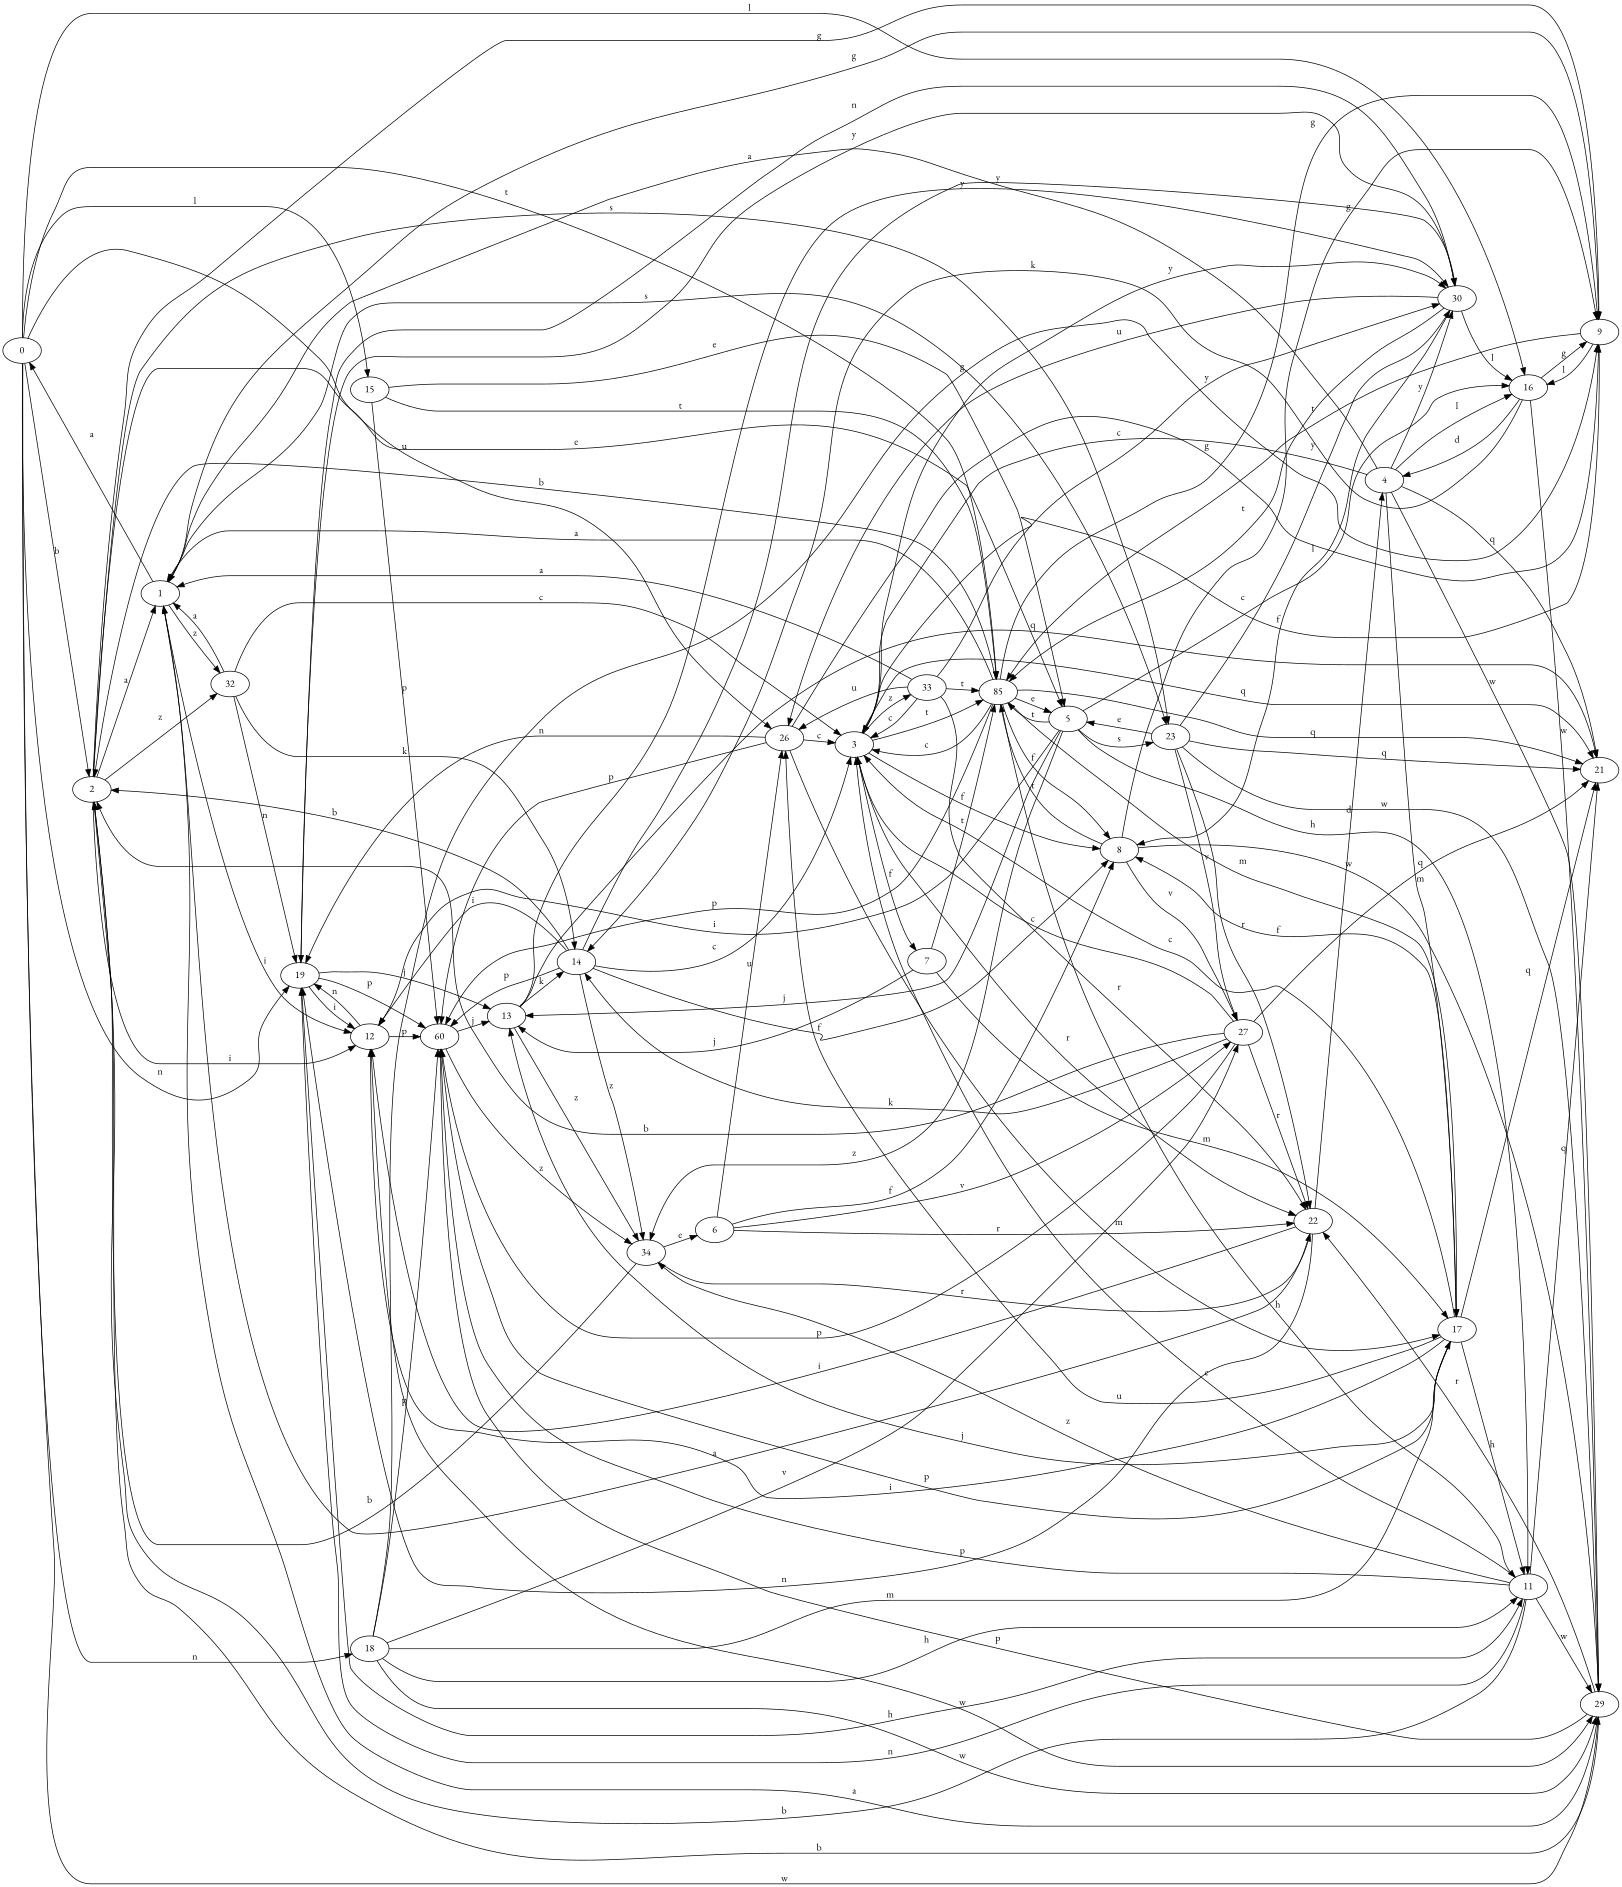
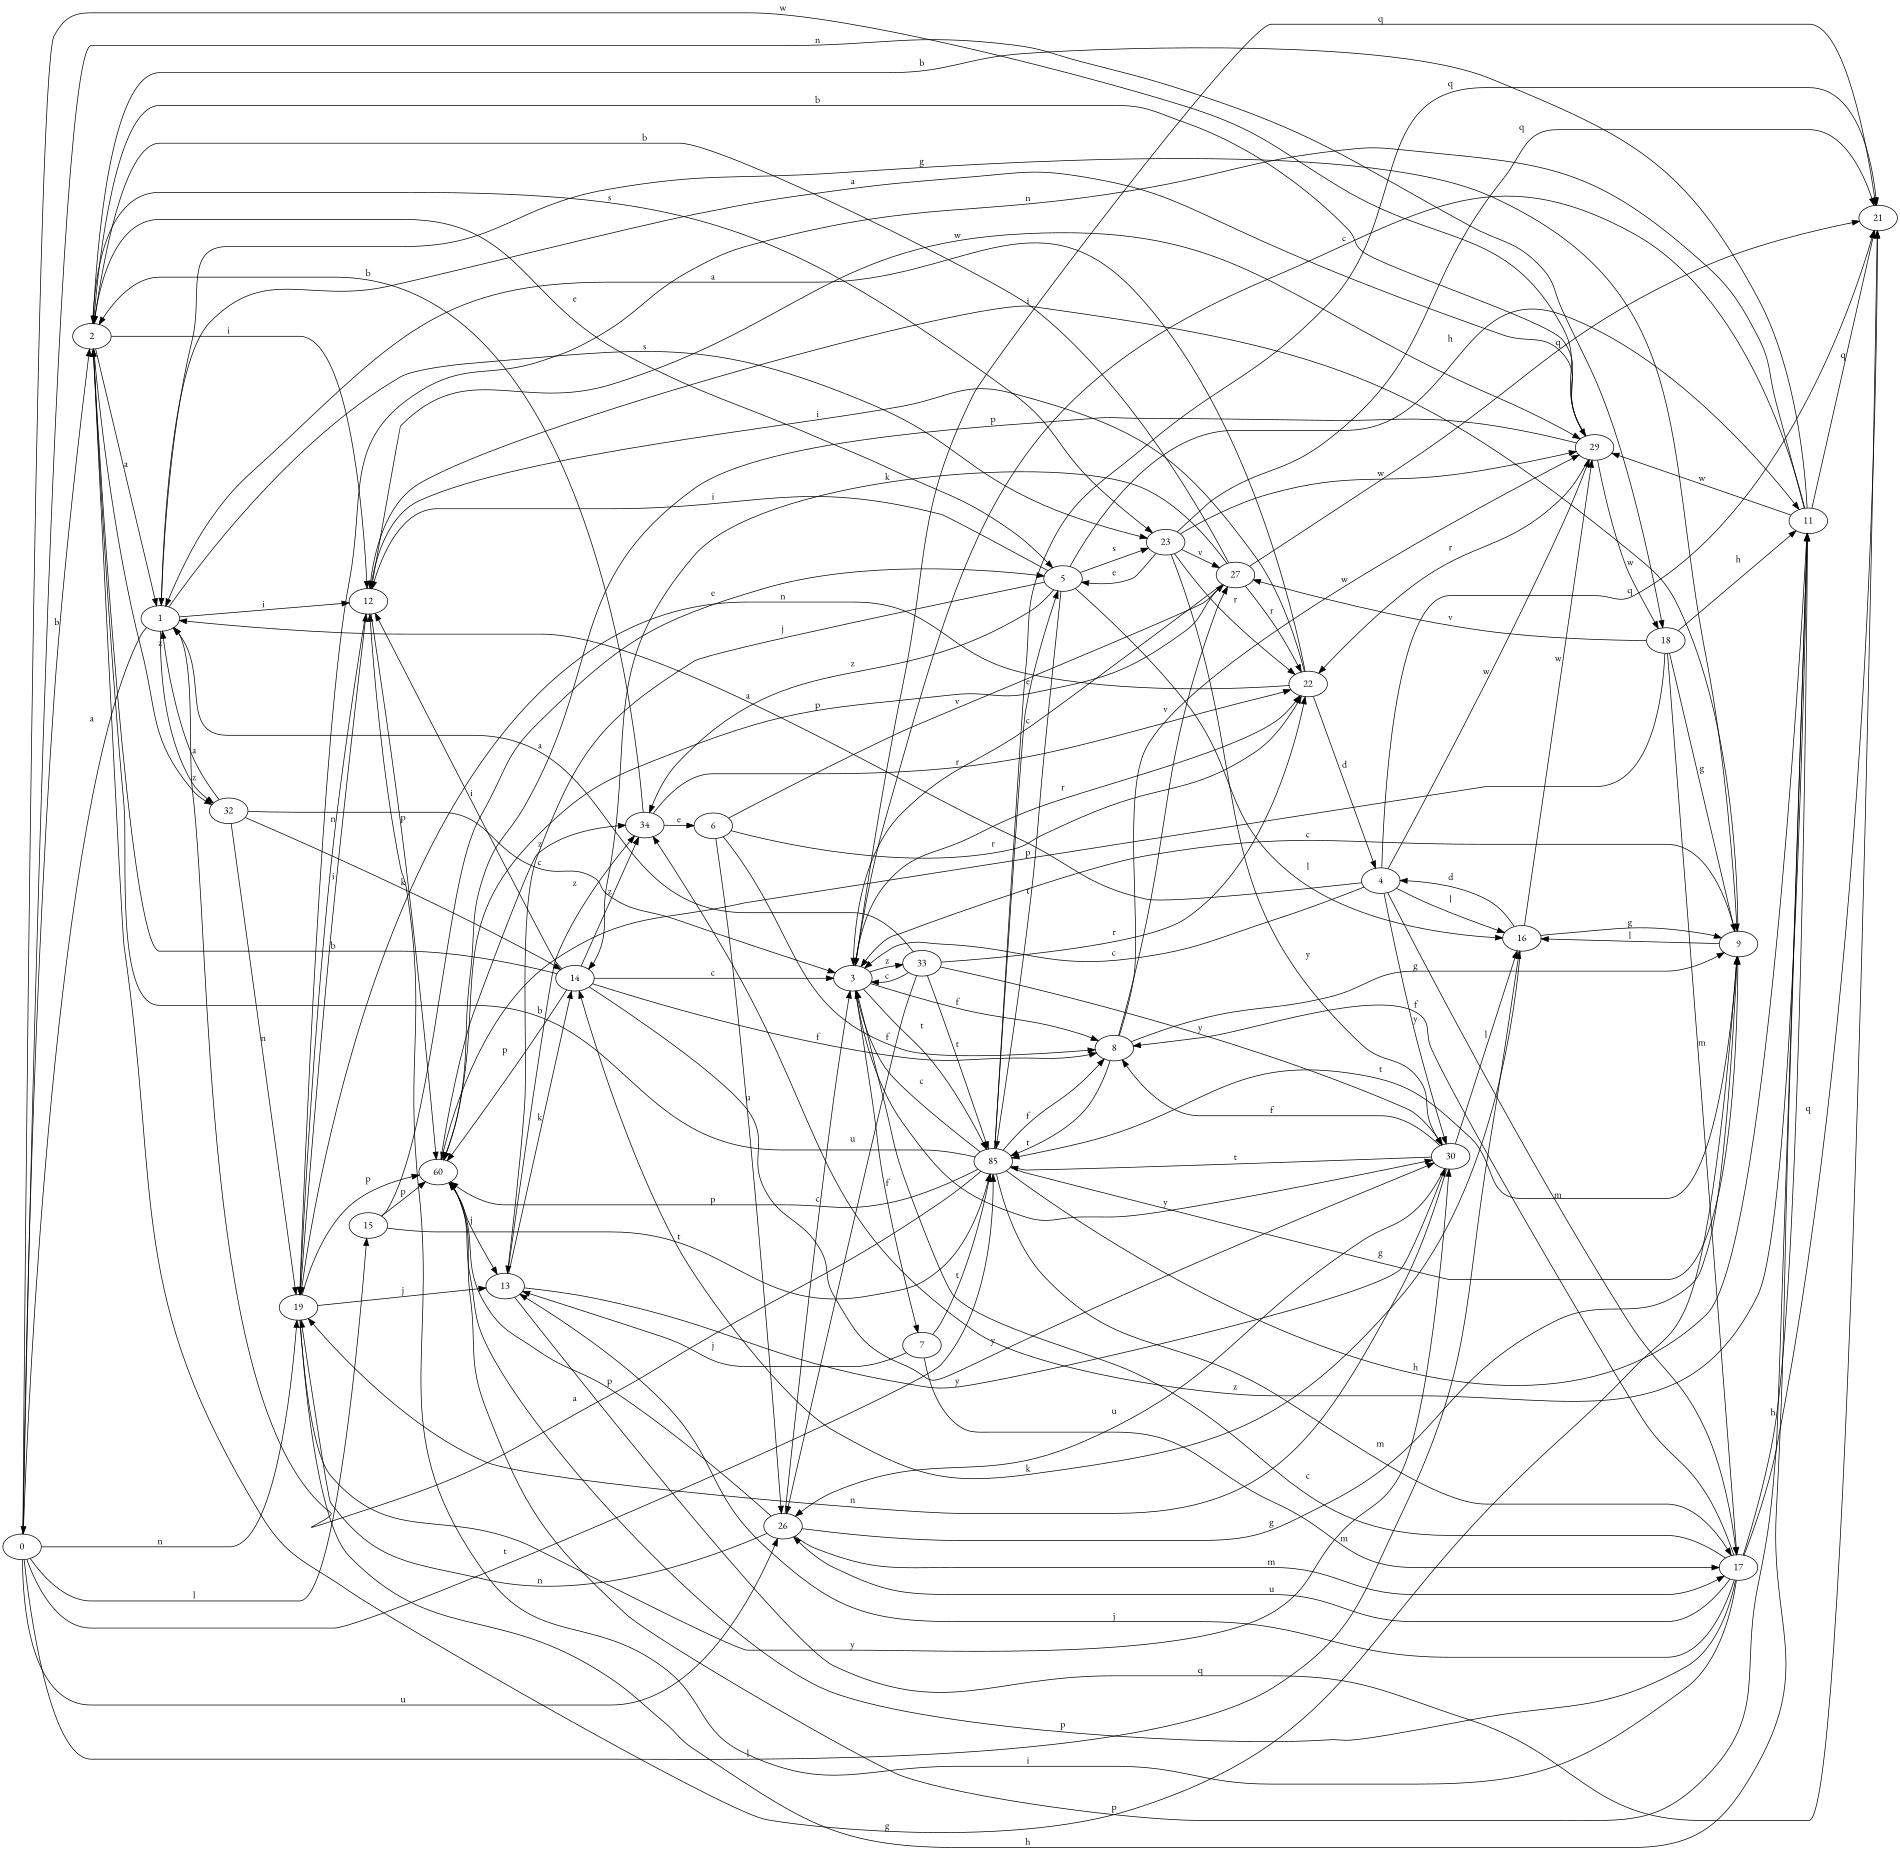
none -> (1186, 331)
(961, 1762) -> (1621, 552)
